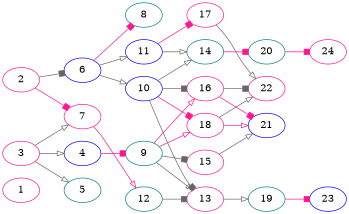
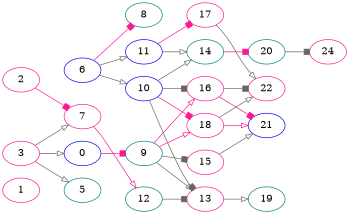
(294, 52) -> (294, 52)
(48, 76) -> none
(83, 153) -> (83, 153)
(328, 199) -> none
